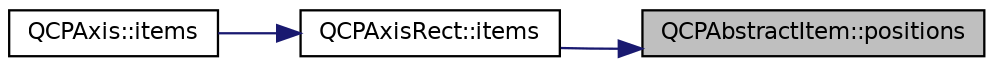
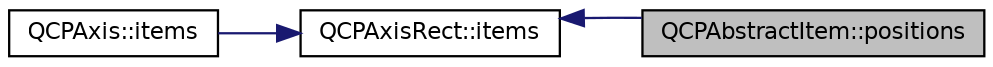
(590, 49) -> (613, 18)
